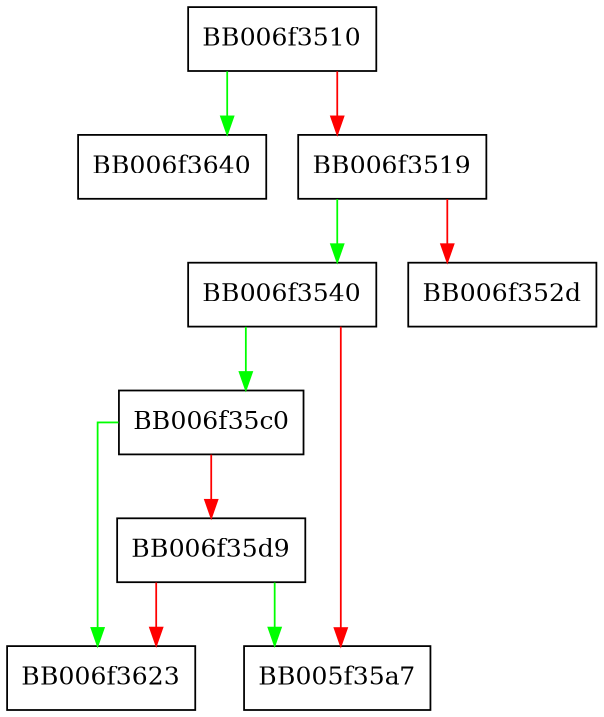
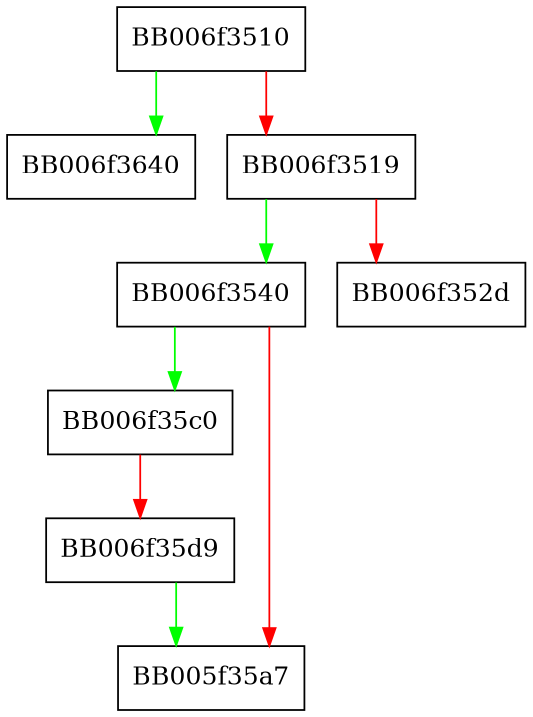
(101, 678) -> none
